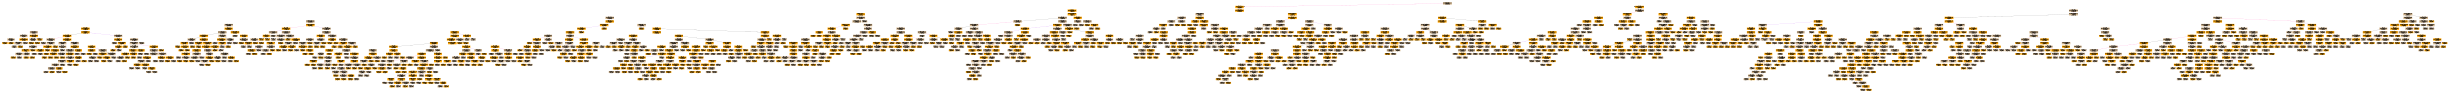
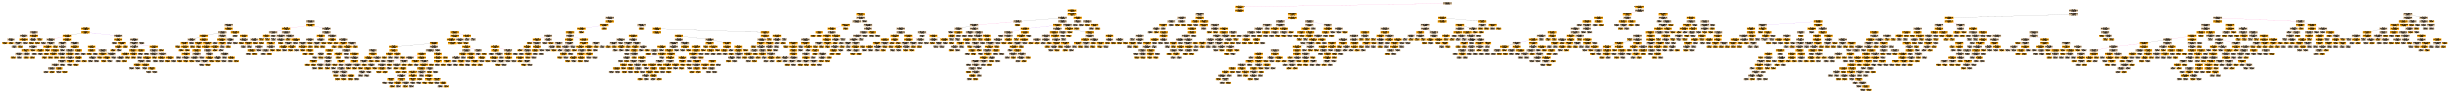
(1976, 40) -> (1976, 40)
(1493, 47) -> none
(770, 50) -> (770, 50)
(841, 50) -> (841, 50)
(2002, 50) -> (2002, 50)
(1549, 54) -> (1549, 54)
none -> (154, 58)
